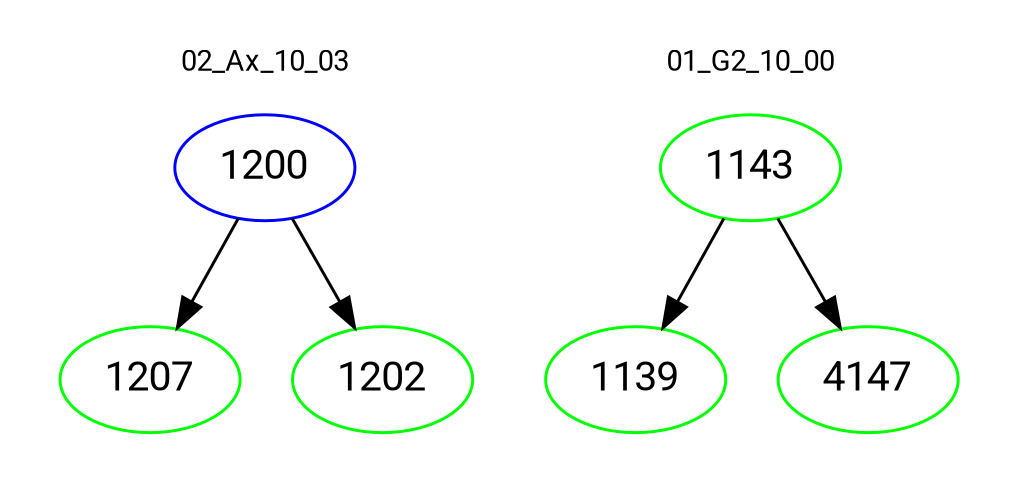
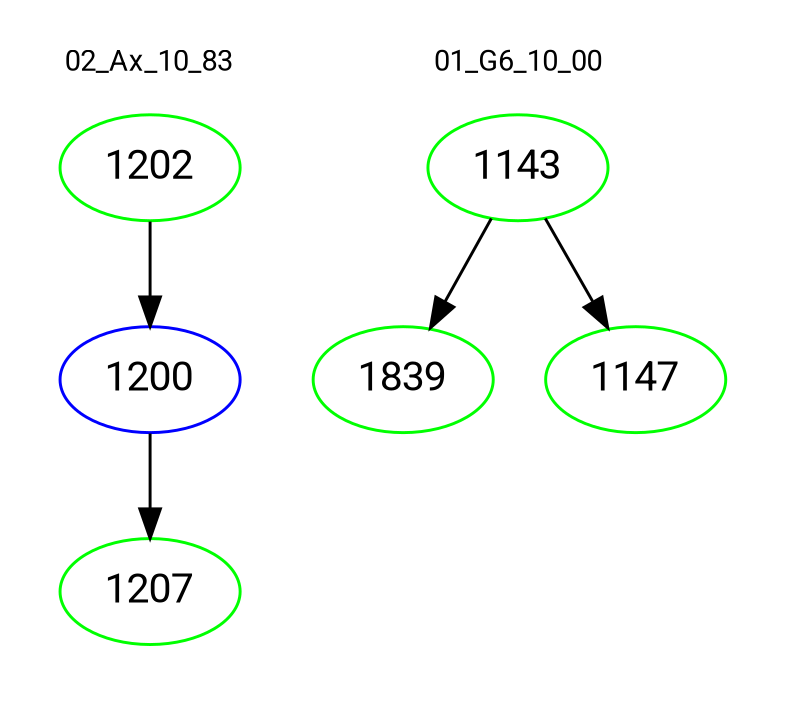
(266, 63) -> (150, 63)
(752, 63) -> (519, 63)
(316, 260) -> (150, 259)
(636, 380) -> (403, 380)
(868, 380) -> (636, 380)
